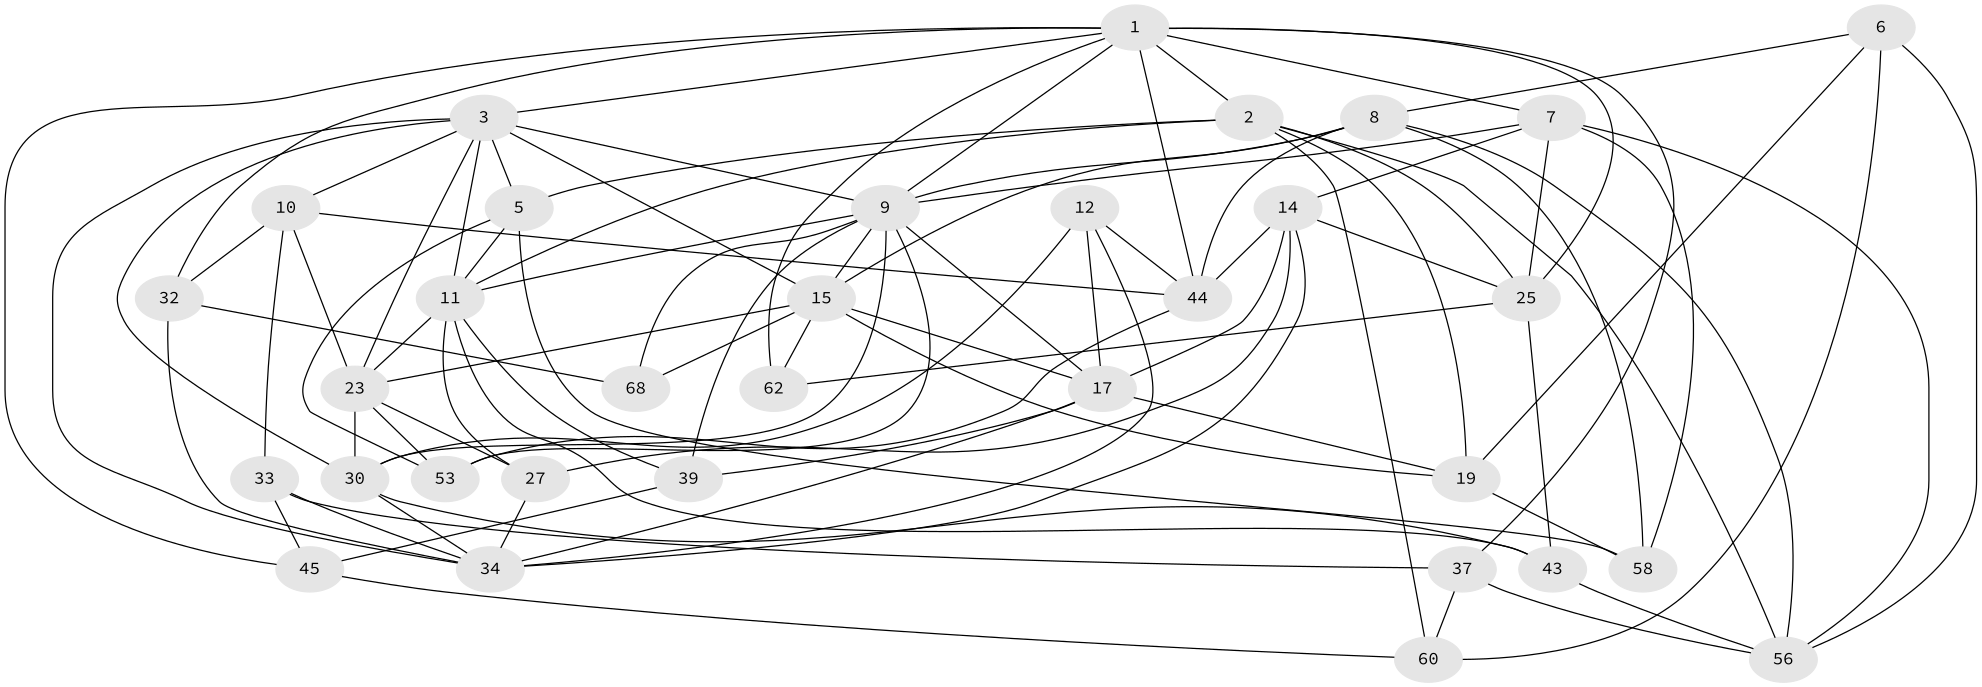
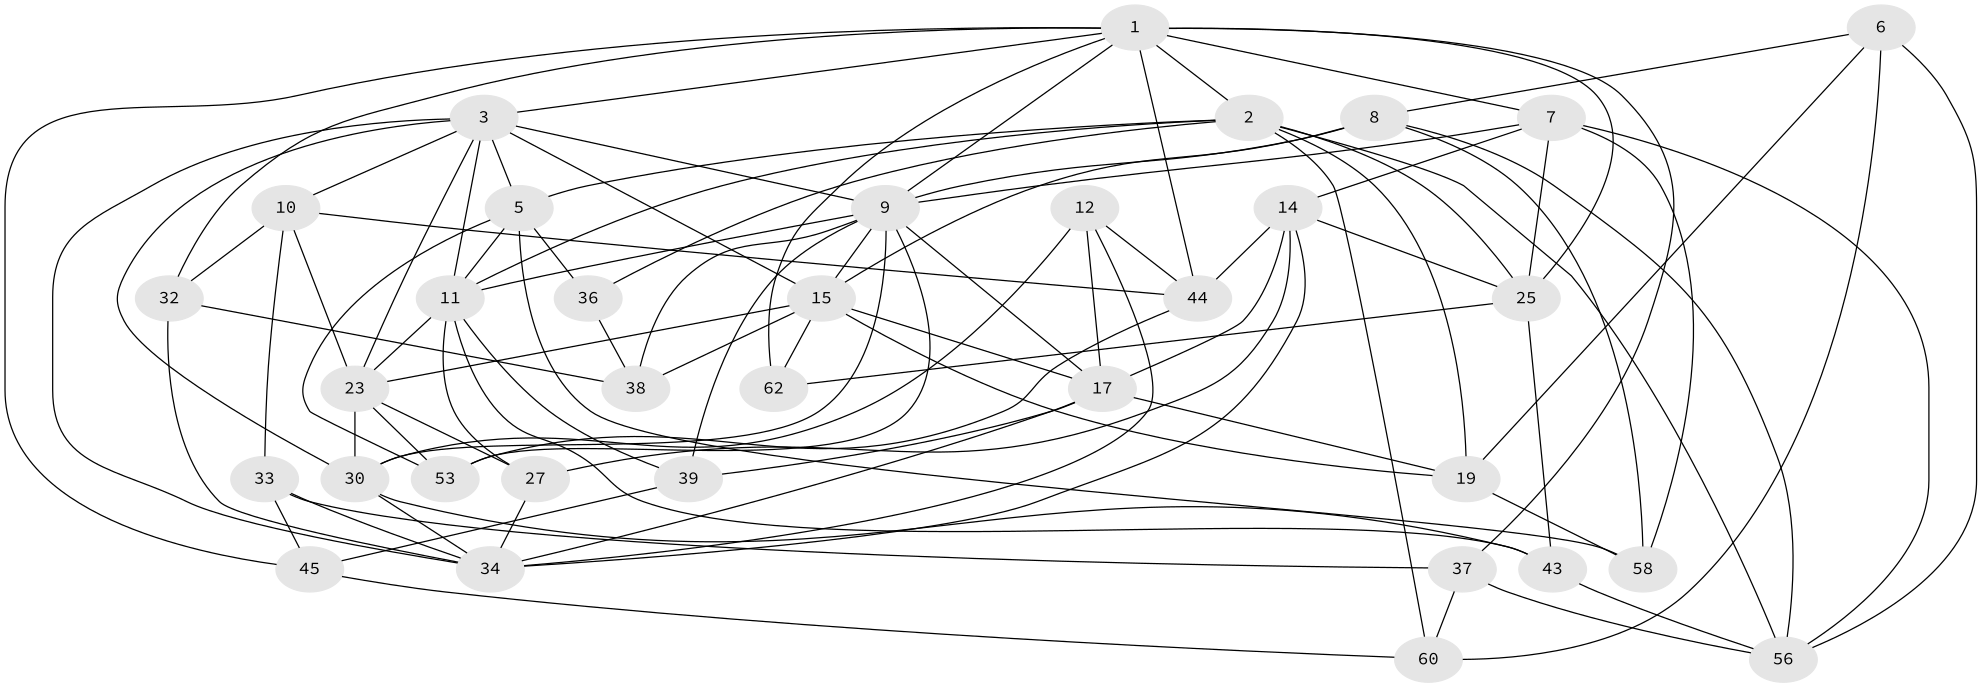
(1249, 180) -> none
none -> (588, 298)
(636, 389) -> (636, 389)
